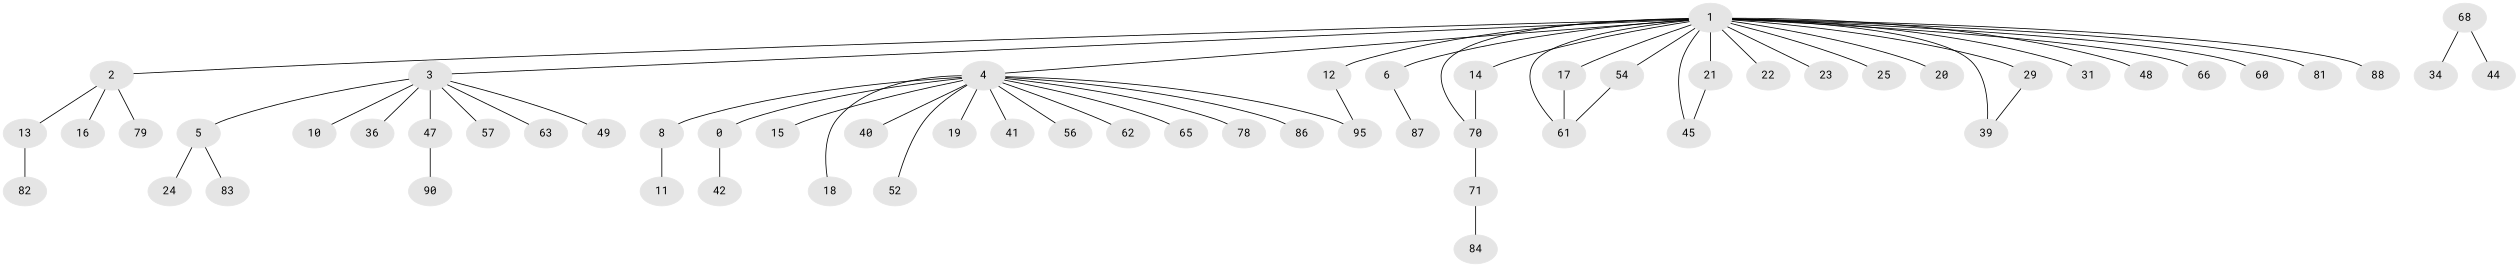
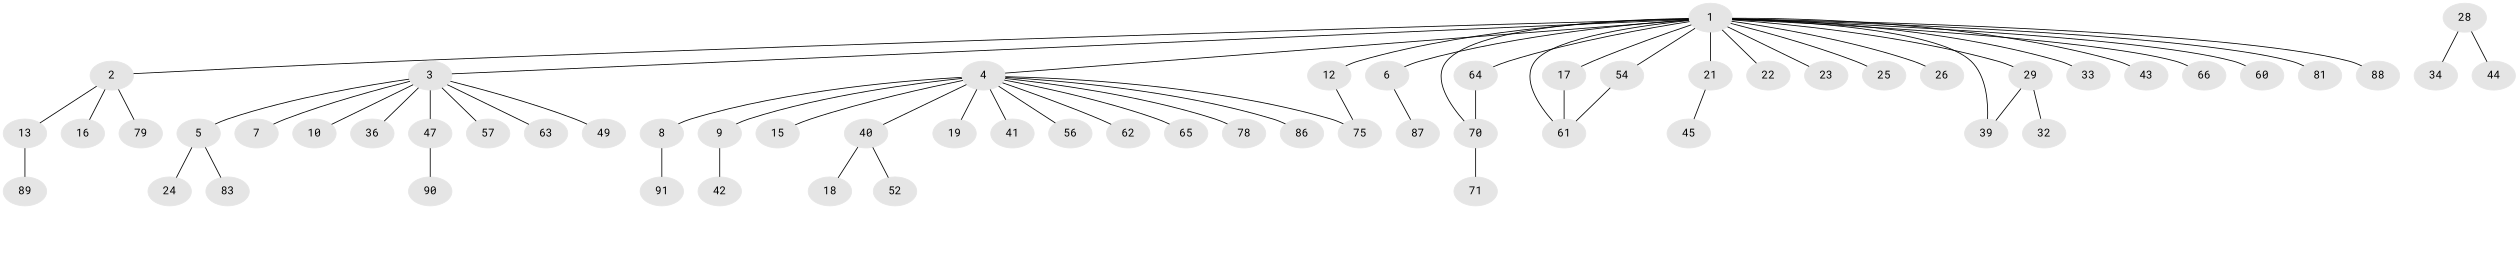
(2465, 18) -> (2465, 18)
(1679, 72) -> none
(1476, 76) -> (1476, 76)
(1942, 76) -> (1942, 76)
(2088, 76) -> (2088, 76)
(2146, 76) -> (2146, 76)
(862, 98) -> (848, 162)
(923, 123) -> (881, 162)
none -> (257, 133)
(720, 133) -> (720, 133)
(1360, 133) -> (1360, 133)
none -> (2044, 133)
(25, 191) -> (25, 191)
(662, 191) -> (662, 191)
(1476, 249) -> none
